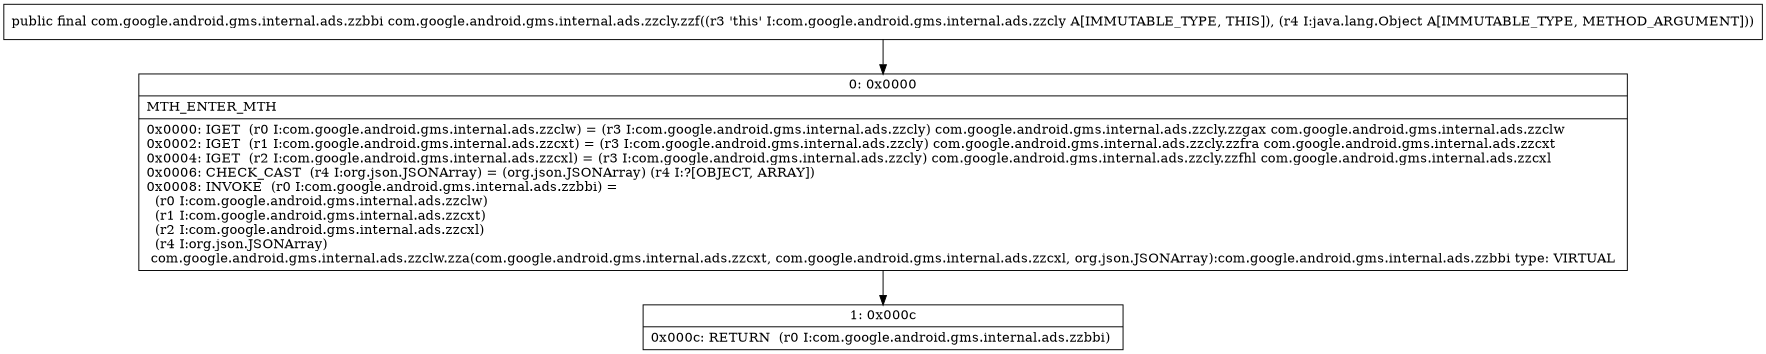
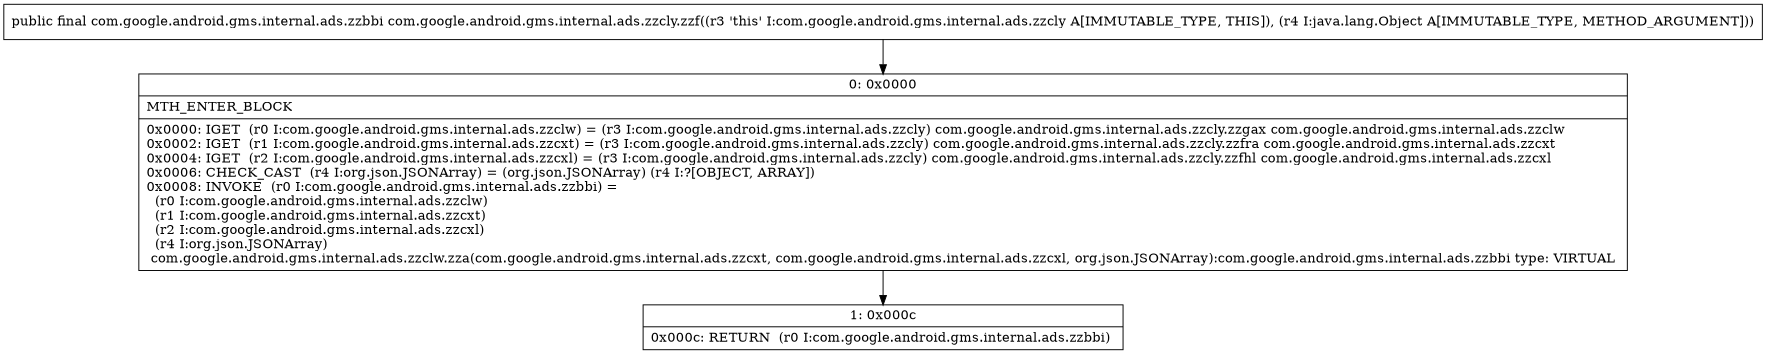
(212, 107) -> (220, 107)
